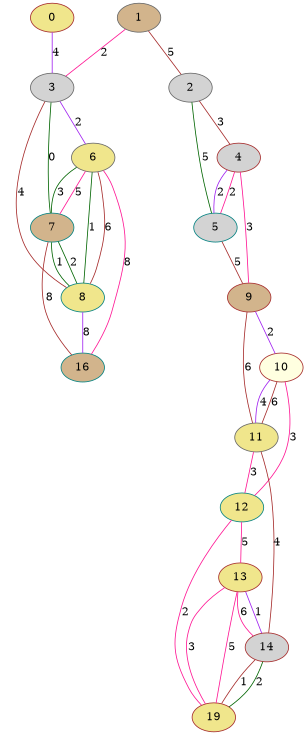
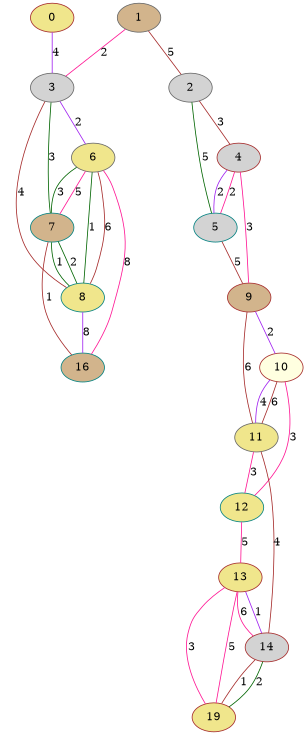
(52, 158) -> (52, 158)
(50, 298) -> (50, 298)
(181, 609) -> none
